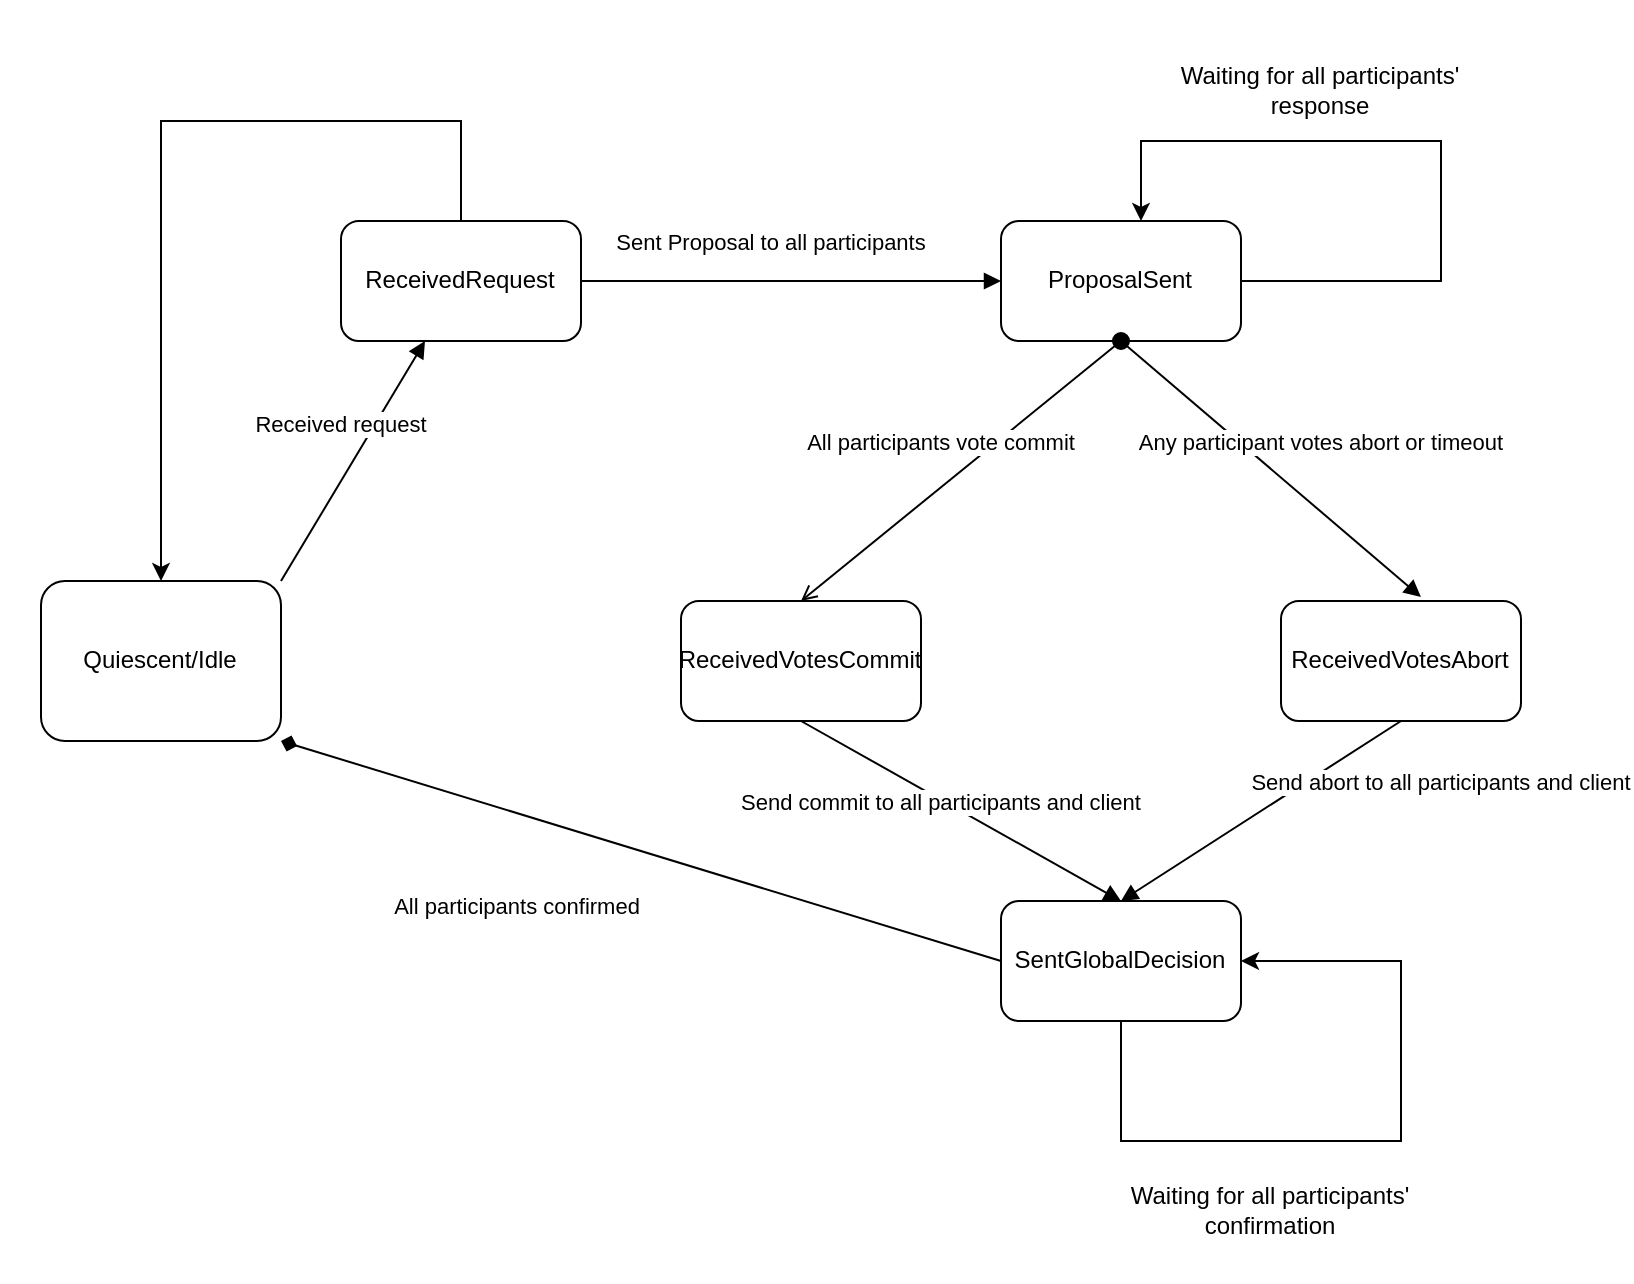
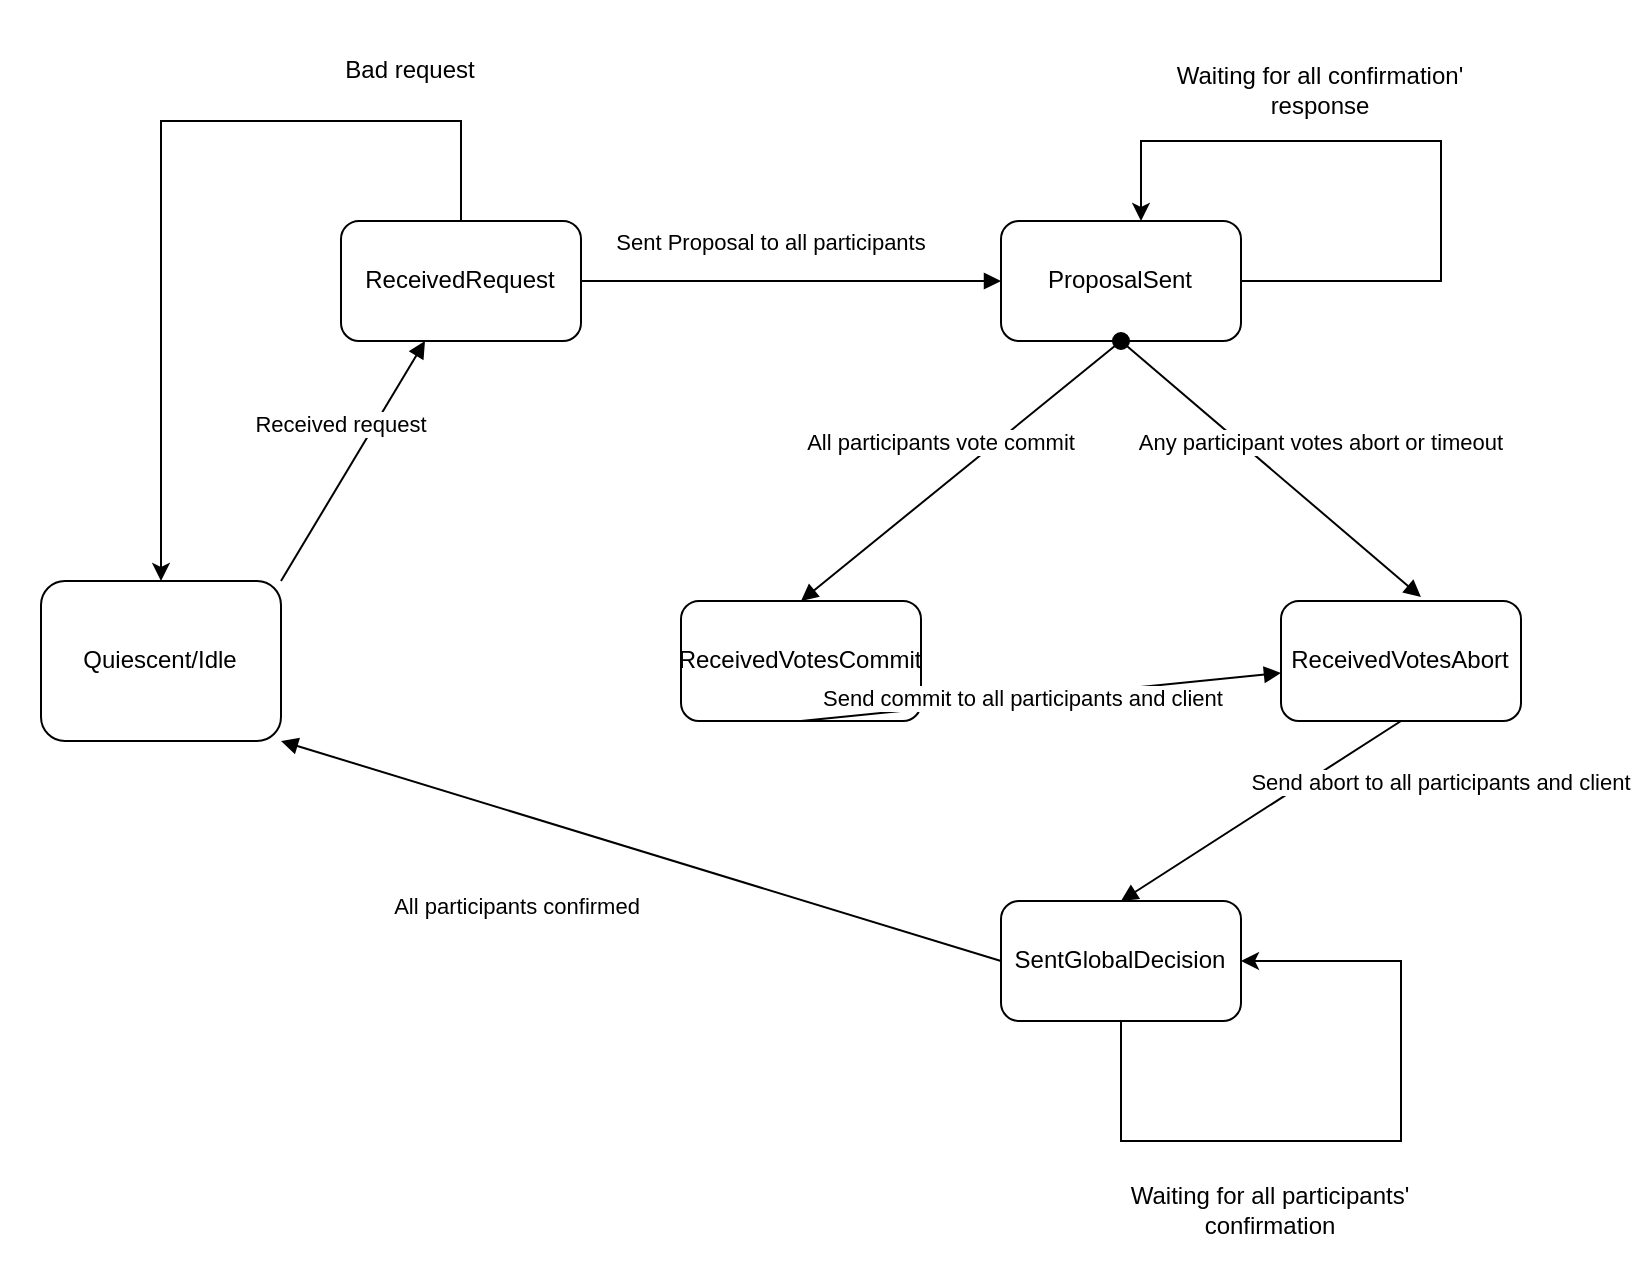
none -> (411, 71)
(1321, 91) -> (1321, 91)
(811, 592) -> (815, 589)
(298, 746) -> (297, 746)
(1020, 844) -> (1015, 700)
